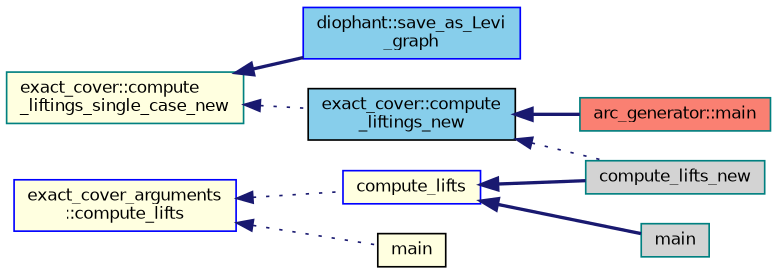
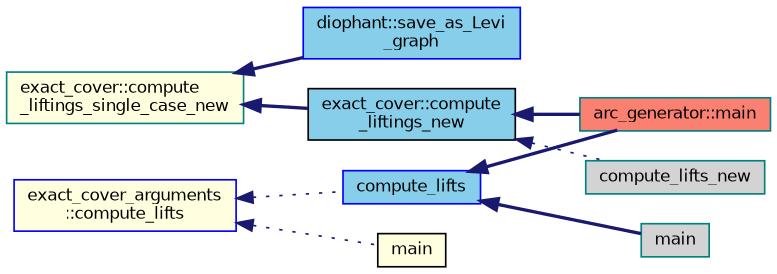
(284, 107) -> (284, 107)
(542, 182) -> (532, 154)
(412, 187) -> (412, 187)
